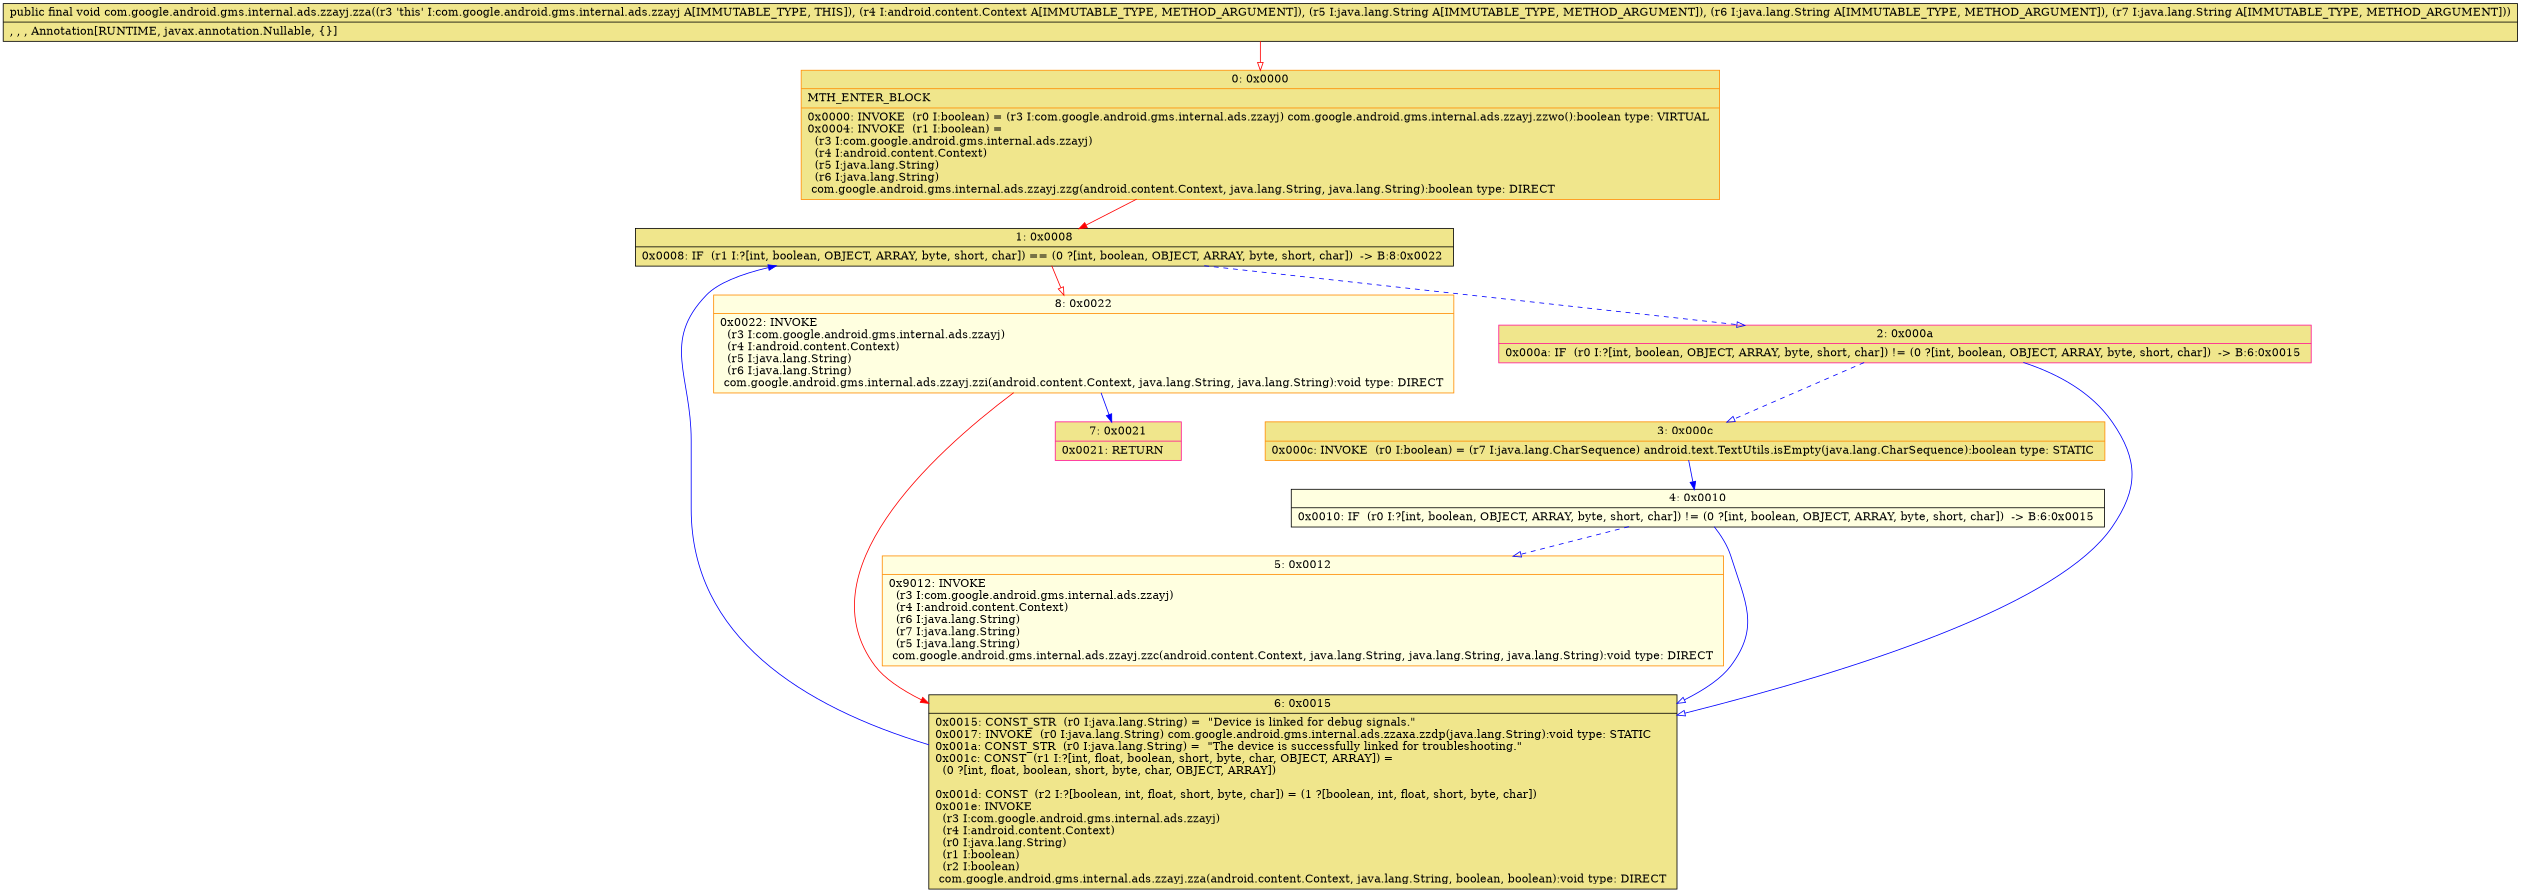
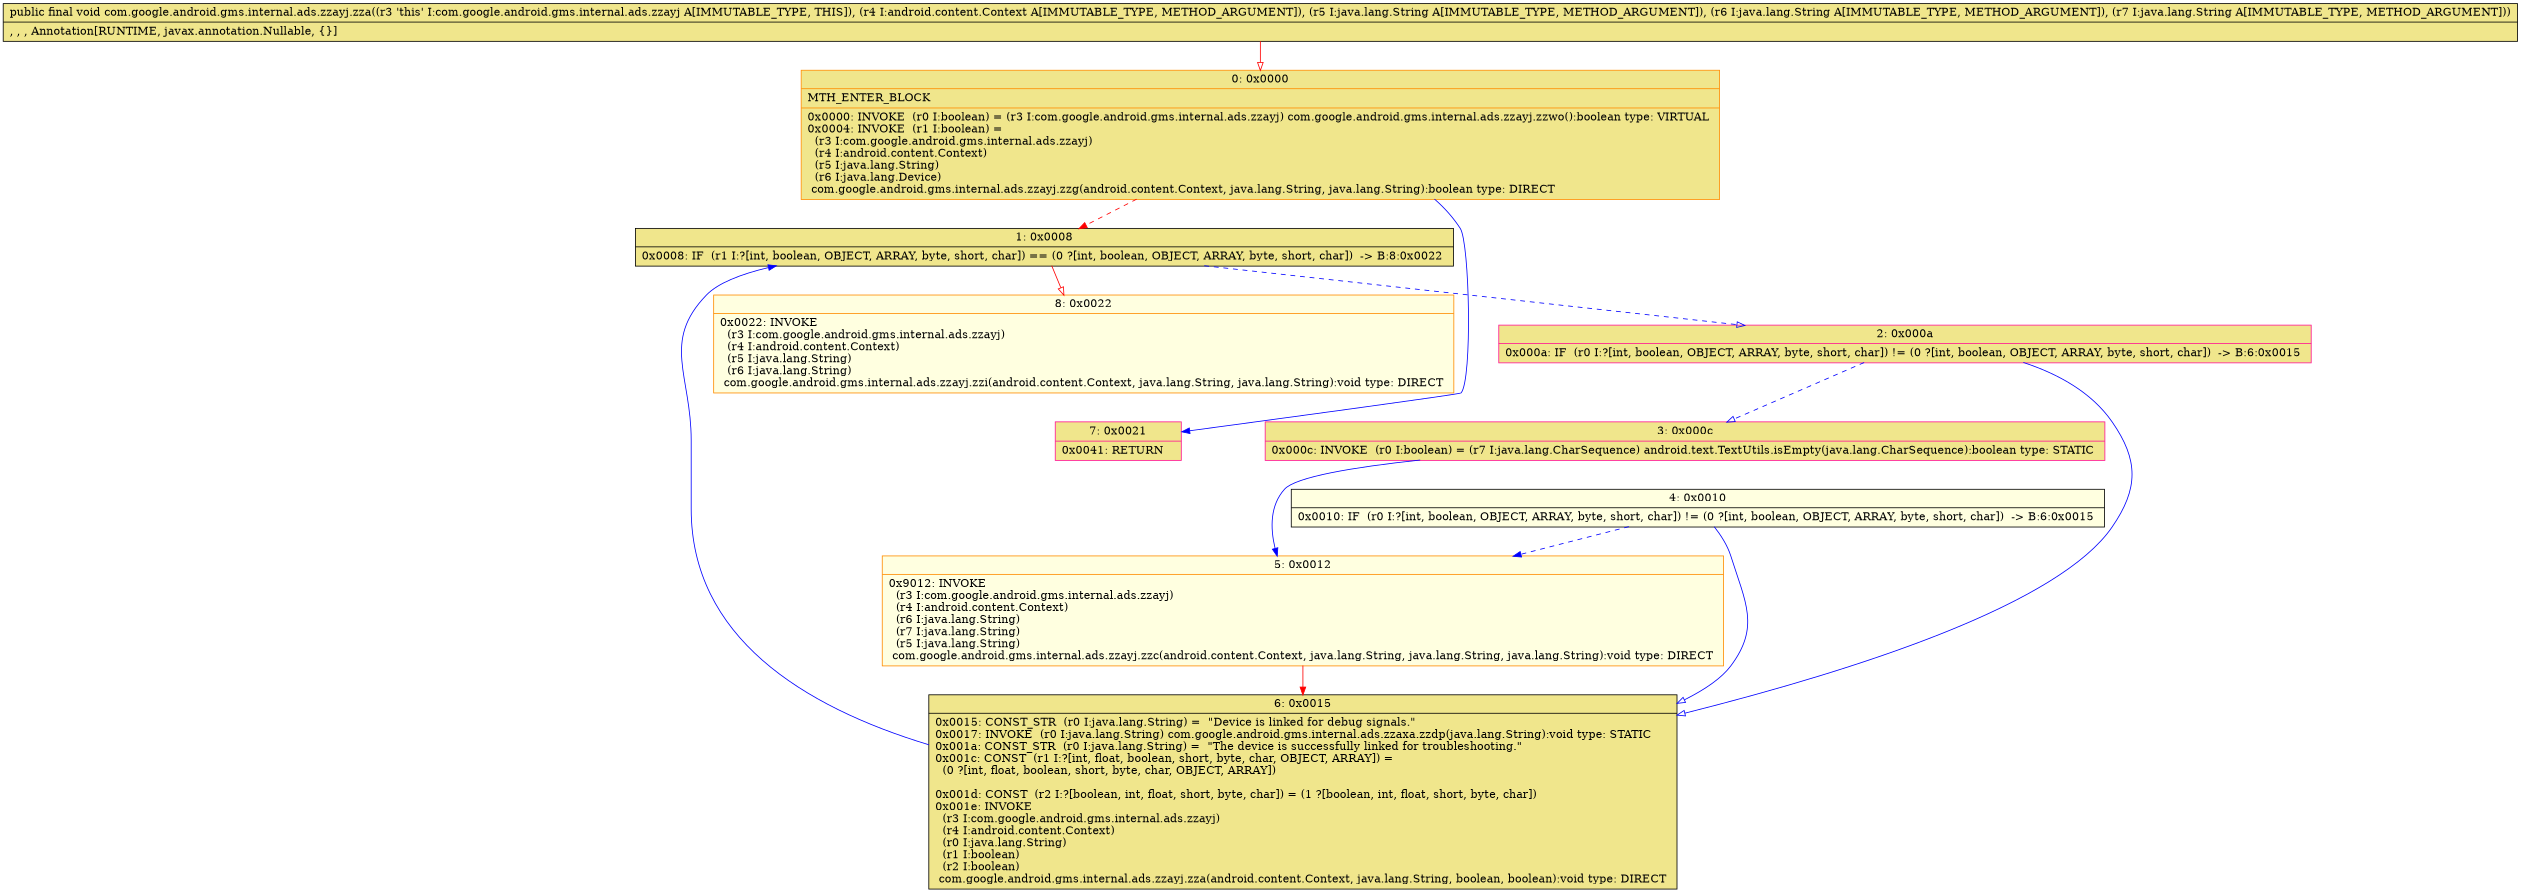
(873, 177) -> (875, 177)
(1111, 212) -> (1111, 212)
(1105, 404) -> (1427, 398)
(1685, 441) -> (1685, 441)
(1118, 450) -> (1118, 450)
(1691, 471) -> (1320, 475)
(877, 534) -> (1303, 676)
(1575, 540) -> (1575, 540)
